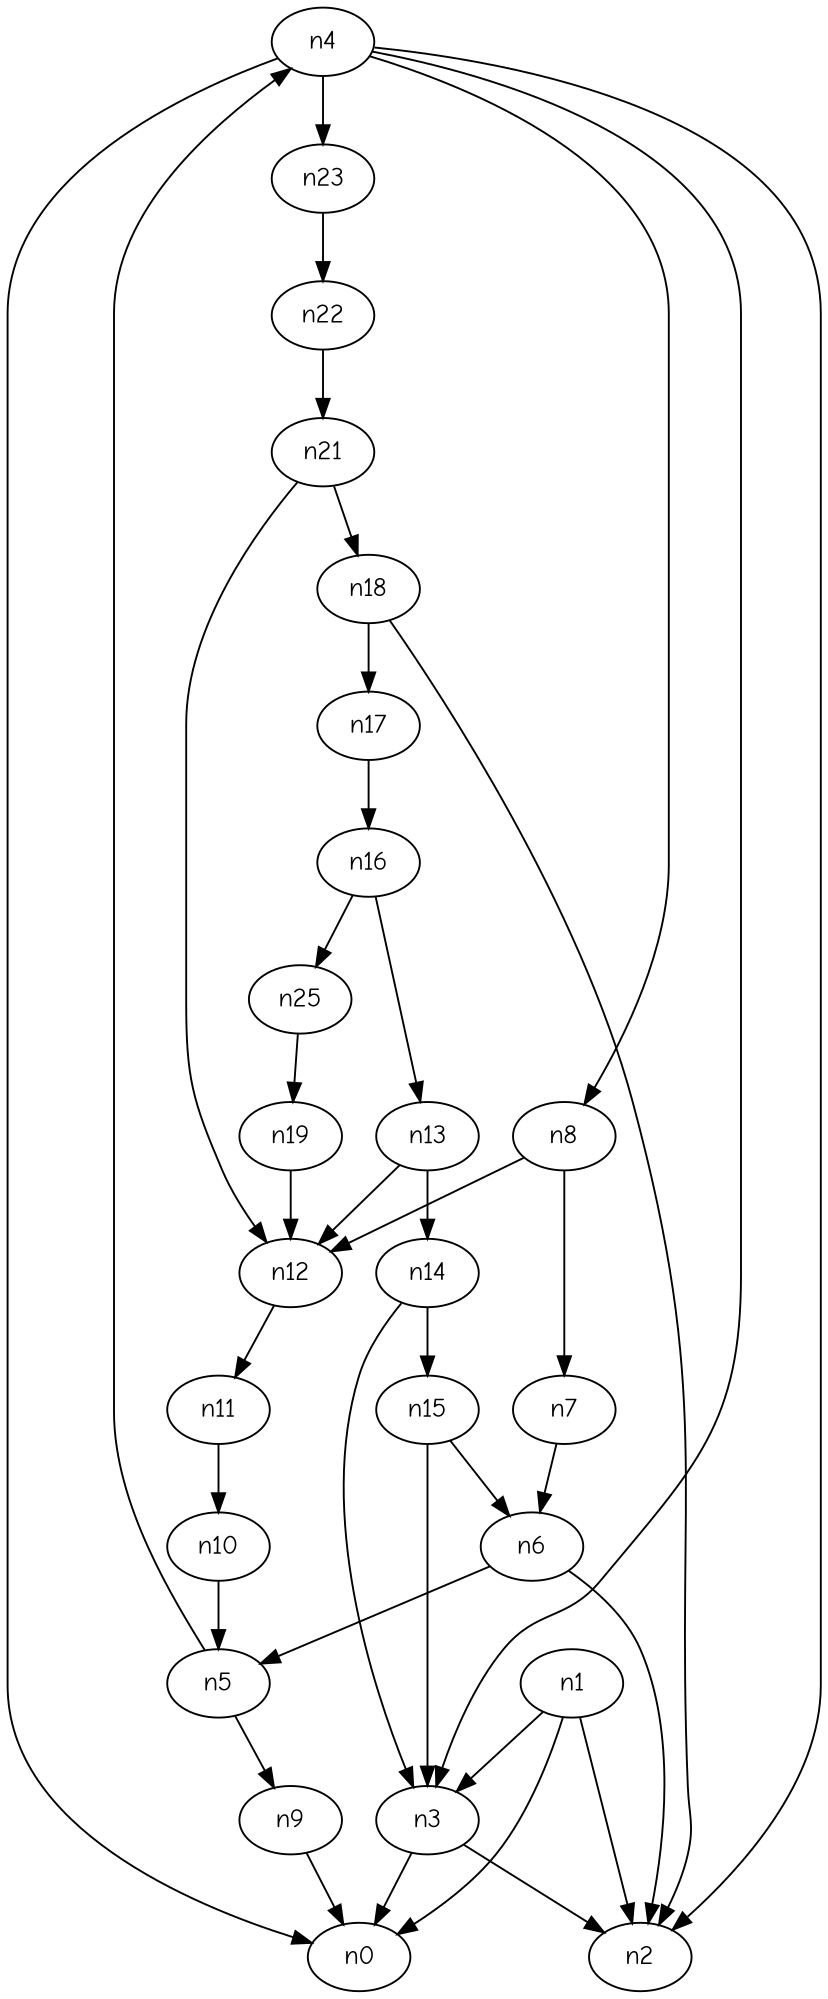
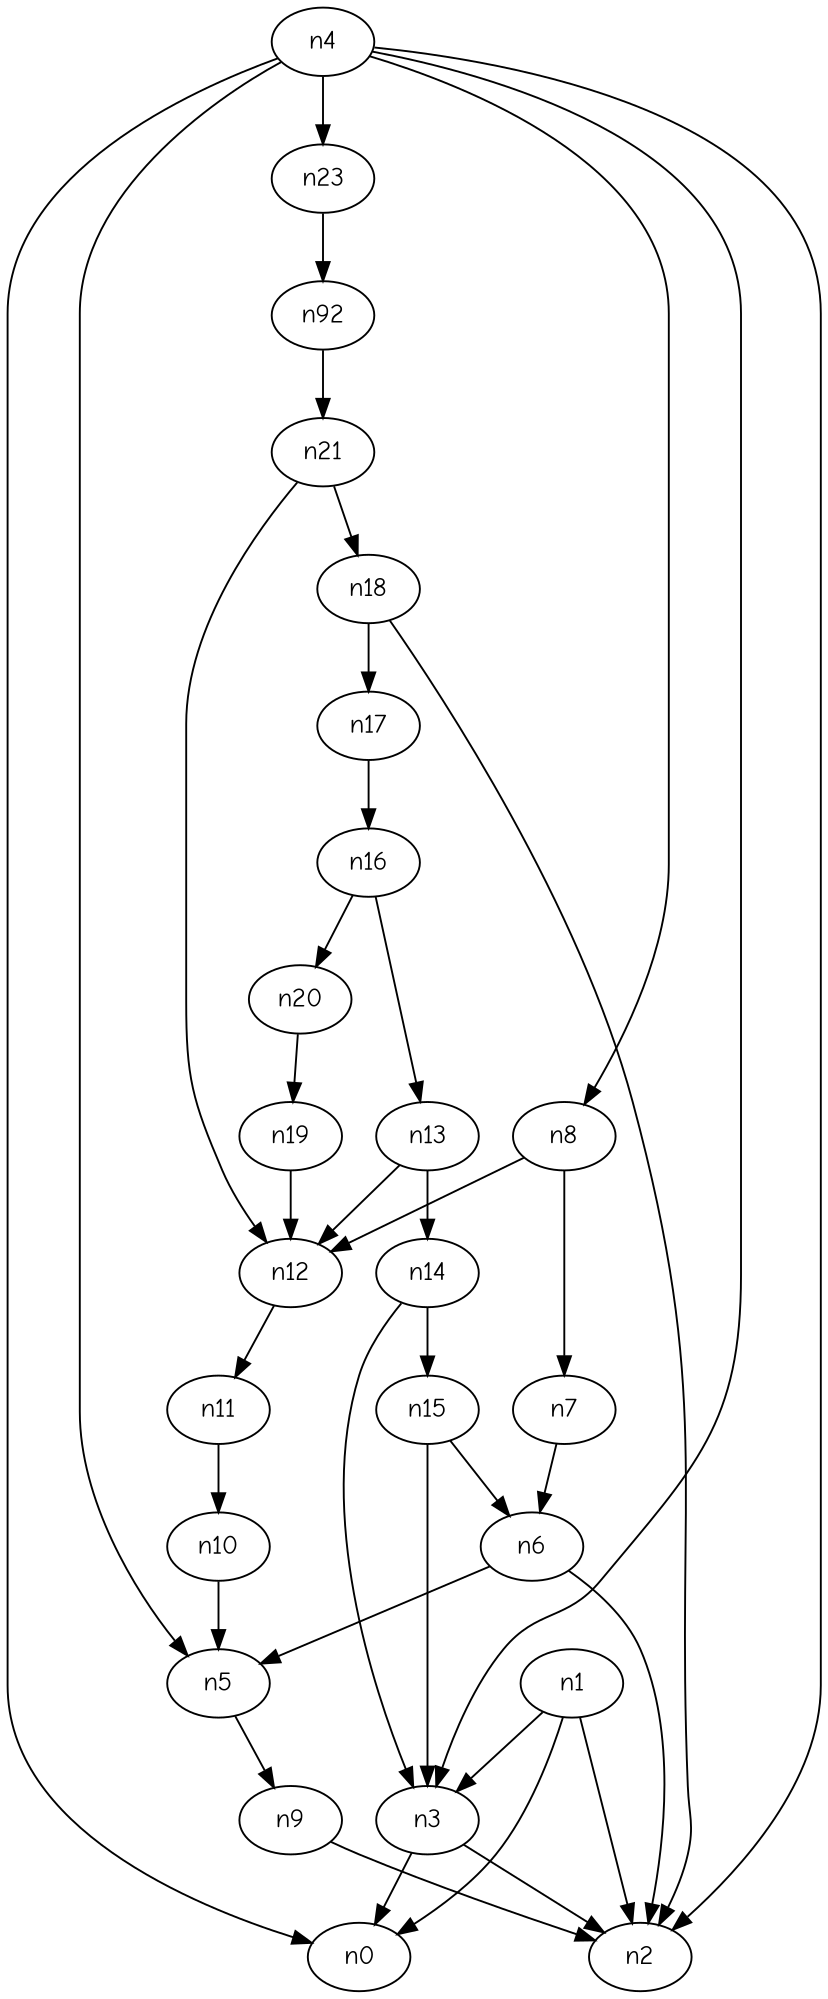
(323, 315) -> (323, 315)
(114, 845) -> (80, 821)
(300, 999) -> (300, 999)
(321, 1880) -> (440, 1886)
